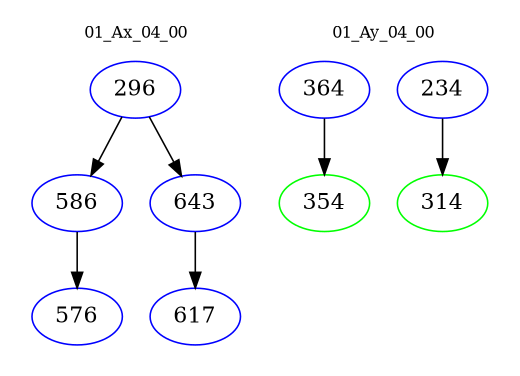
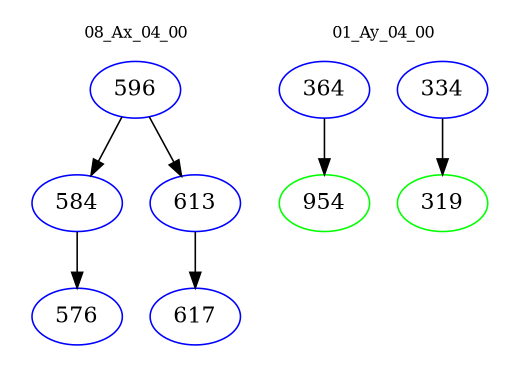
(136, 34) -> (136, 34)
(135, 90) -> (135, 90)
(443, 90) -> (443, 90)
(77, 203) -> (77, 203)
(195, 203) -> (195, 203)
(324, 203) -> (324, 203)
(443, 203) -> (443, 203)
